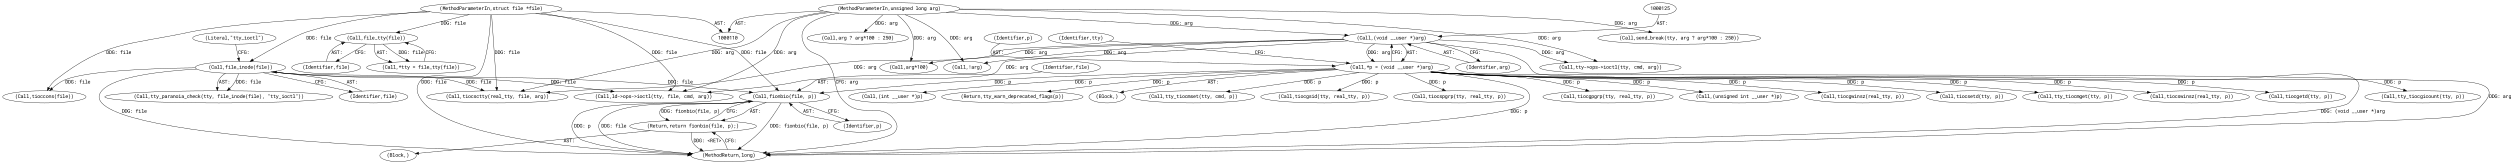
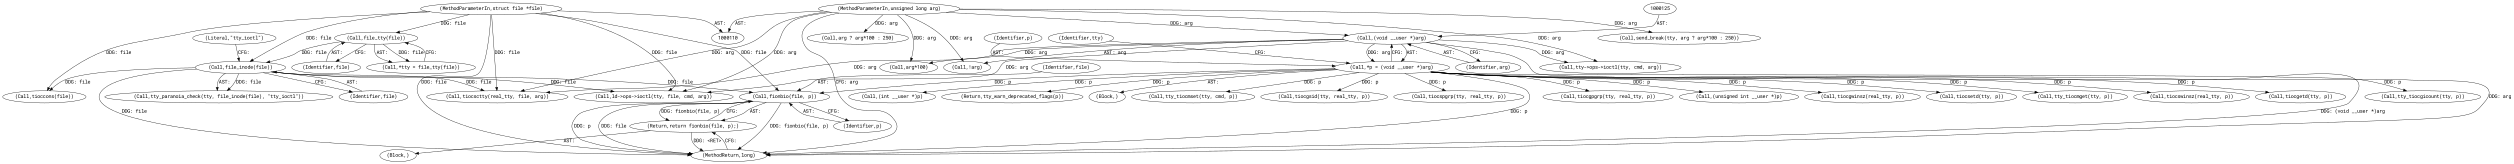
none -> (305, 49)
(1115, 53) -> (1115, 53)
